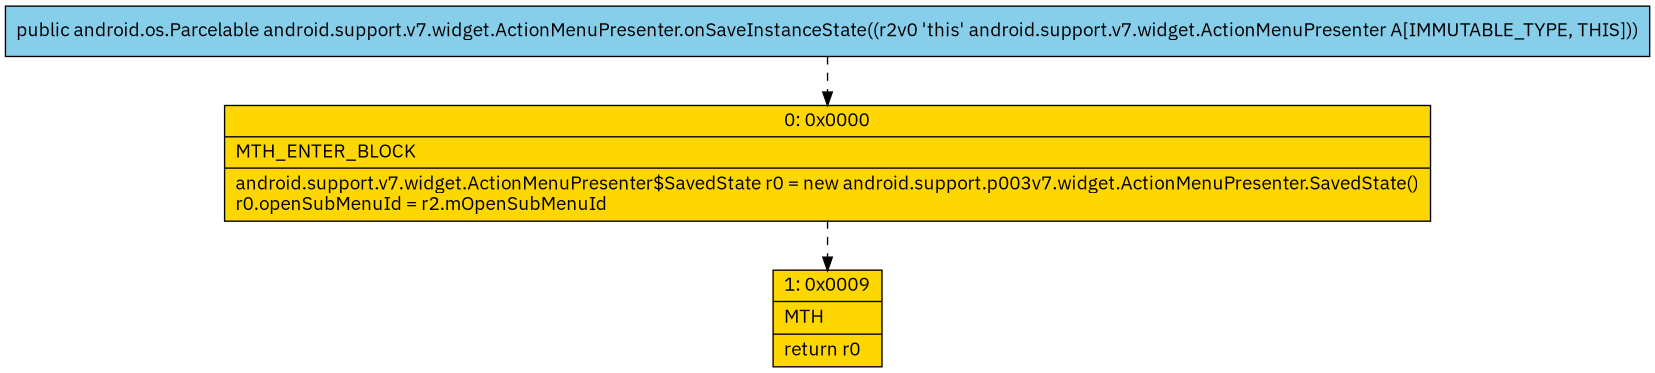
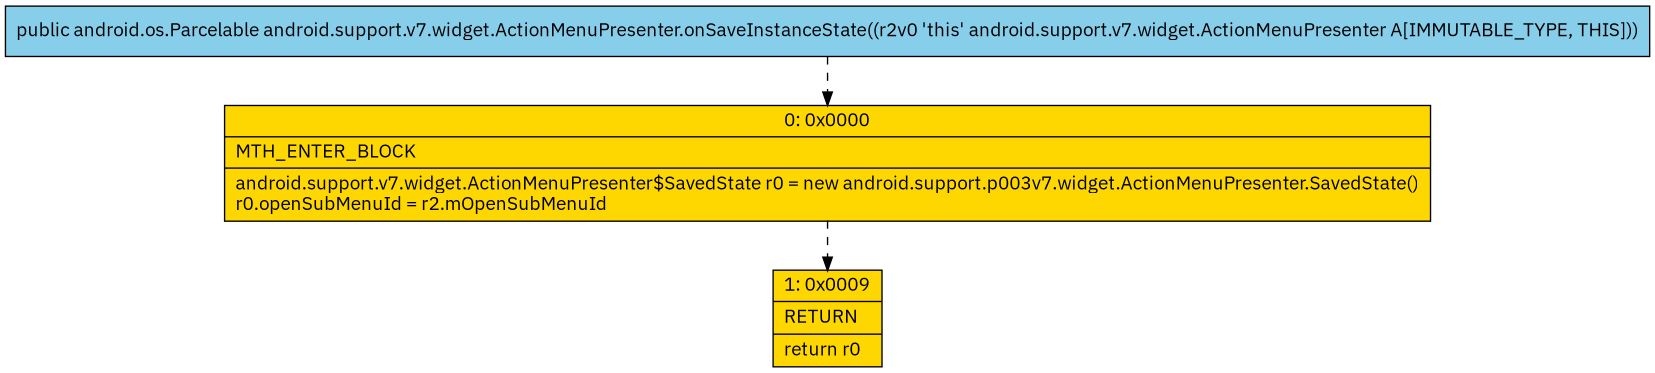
(804, 317) -> (821, 317)
